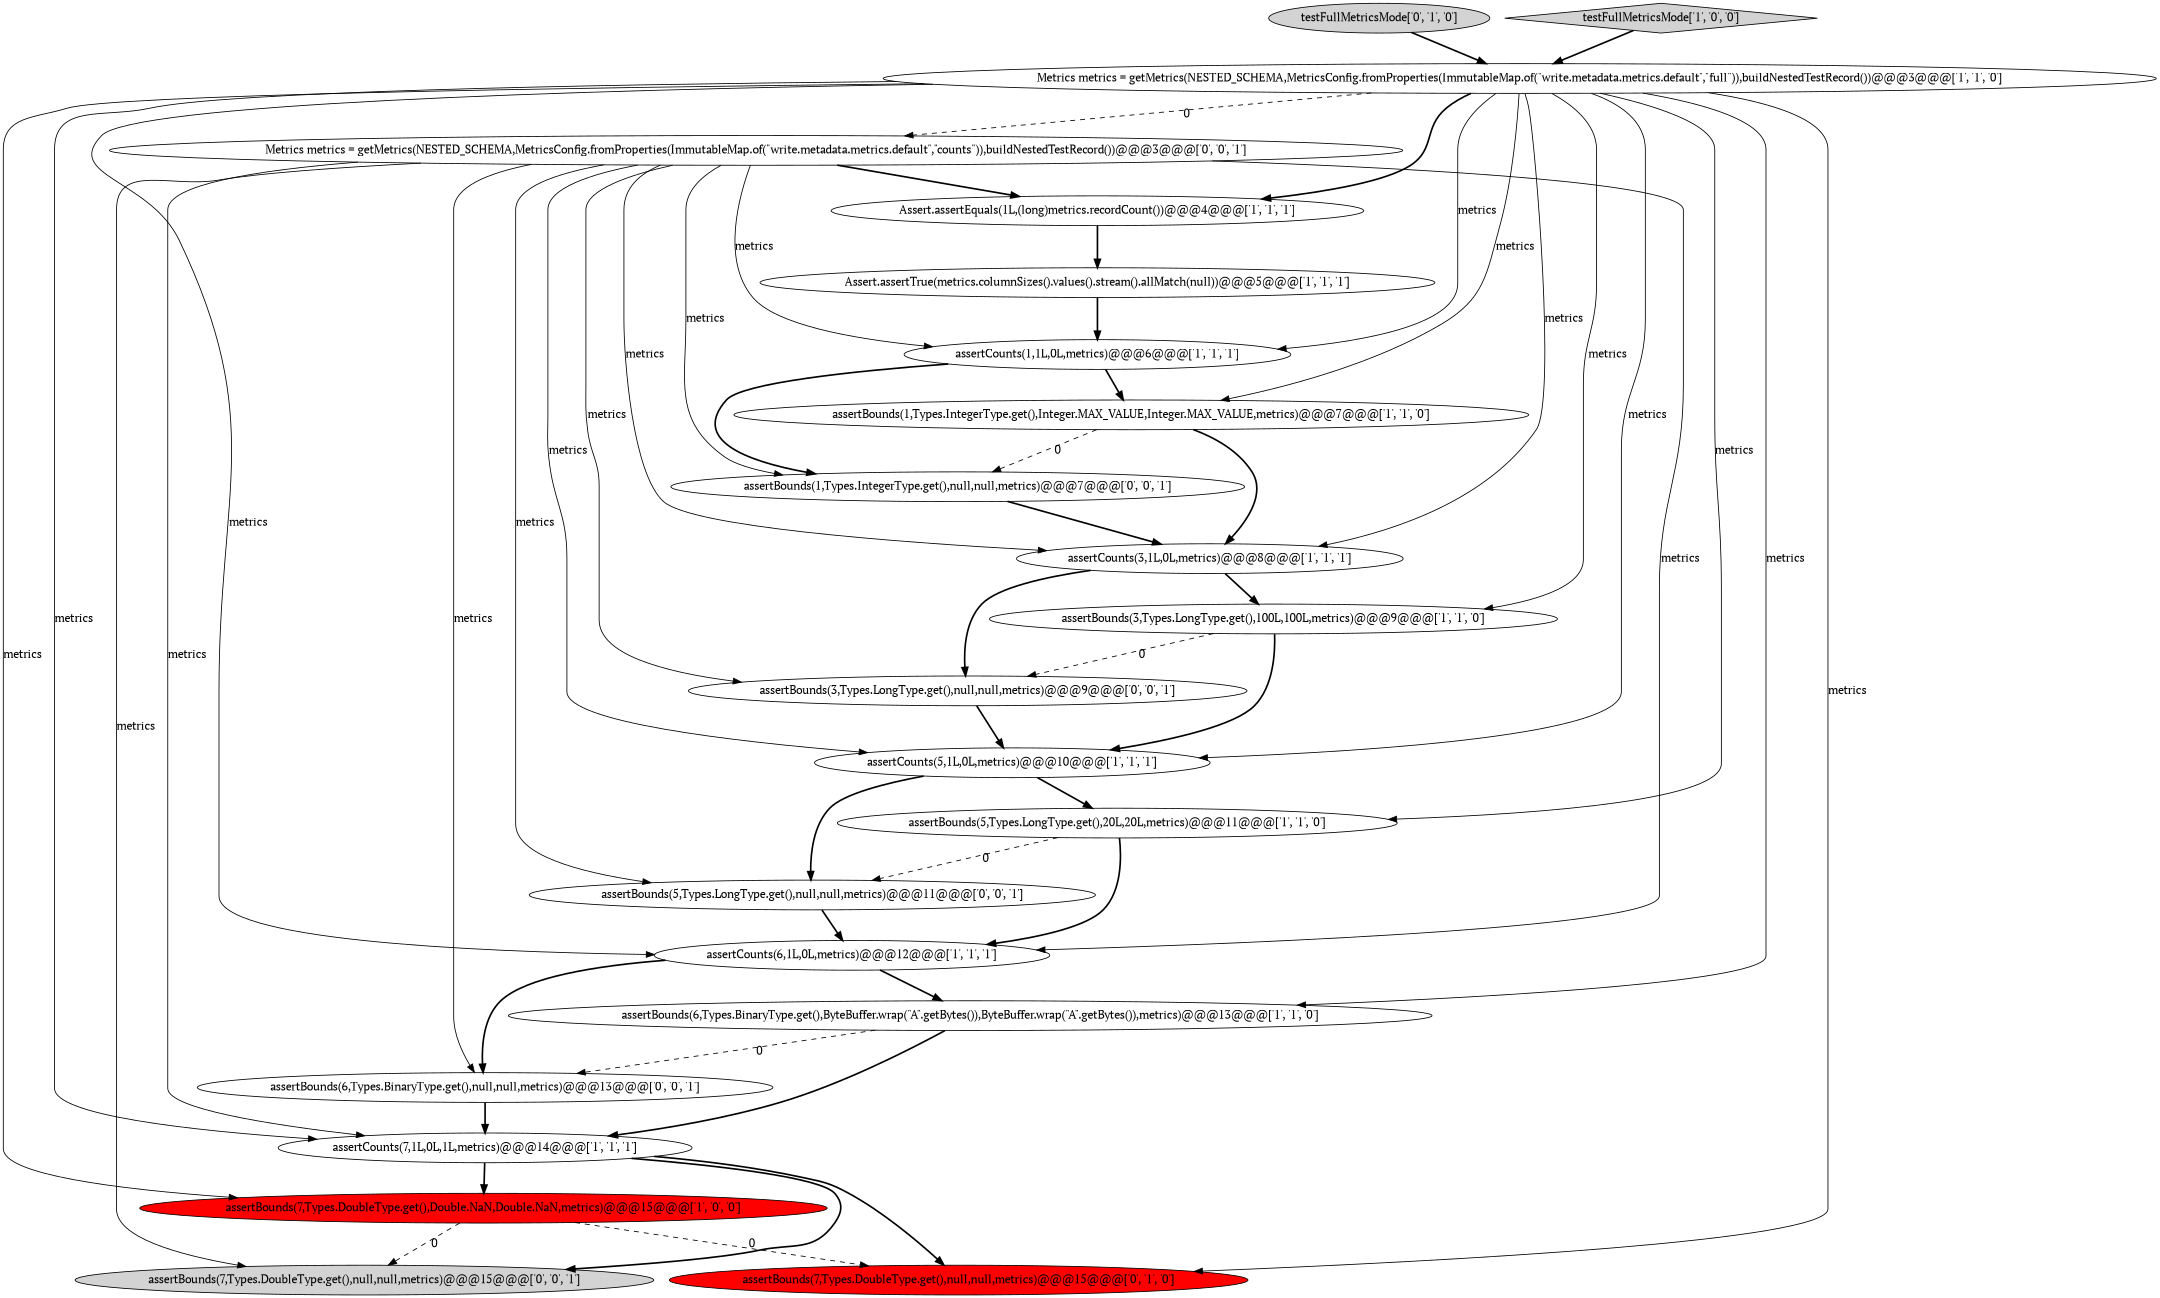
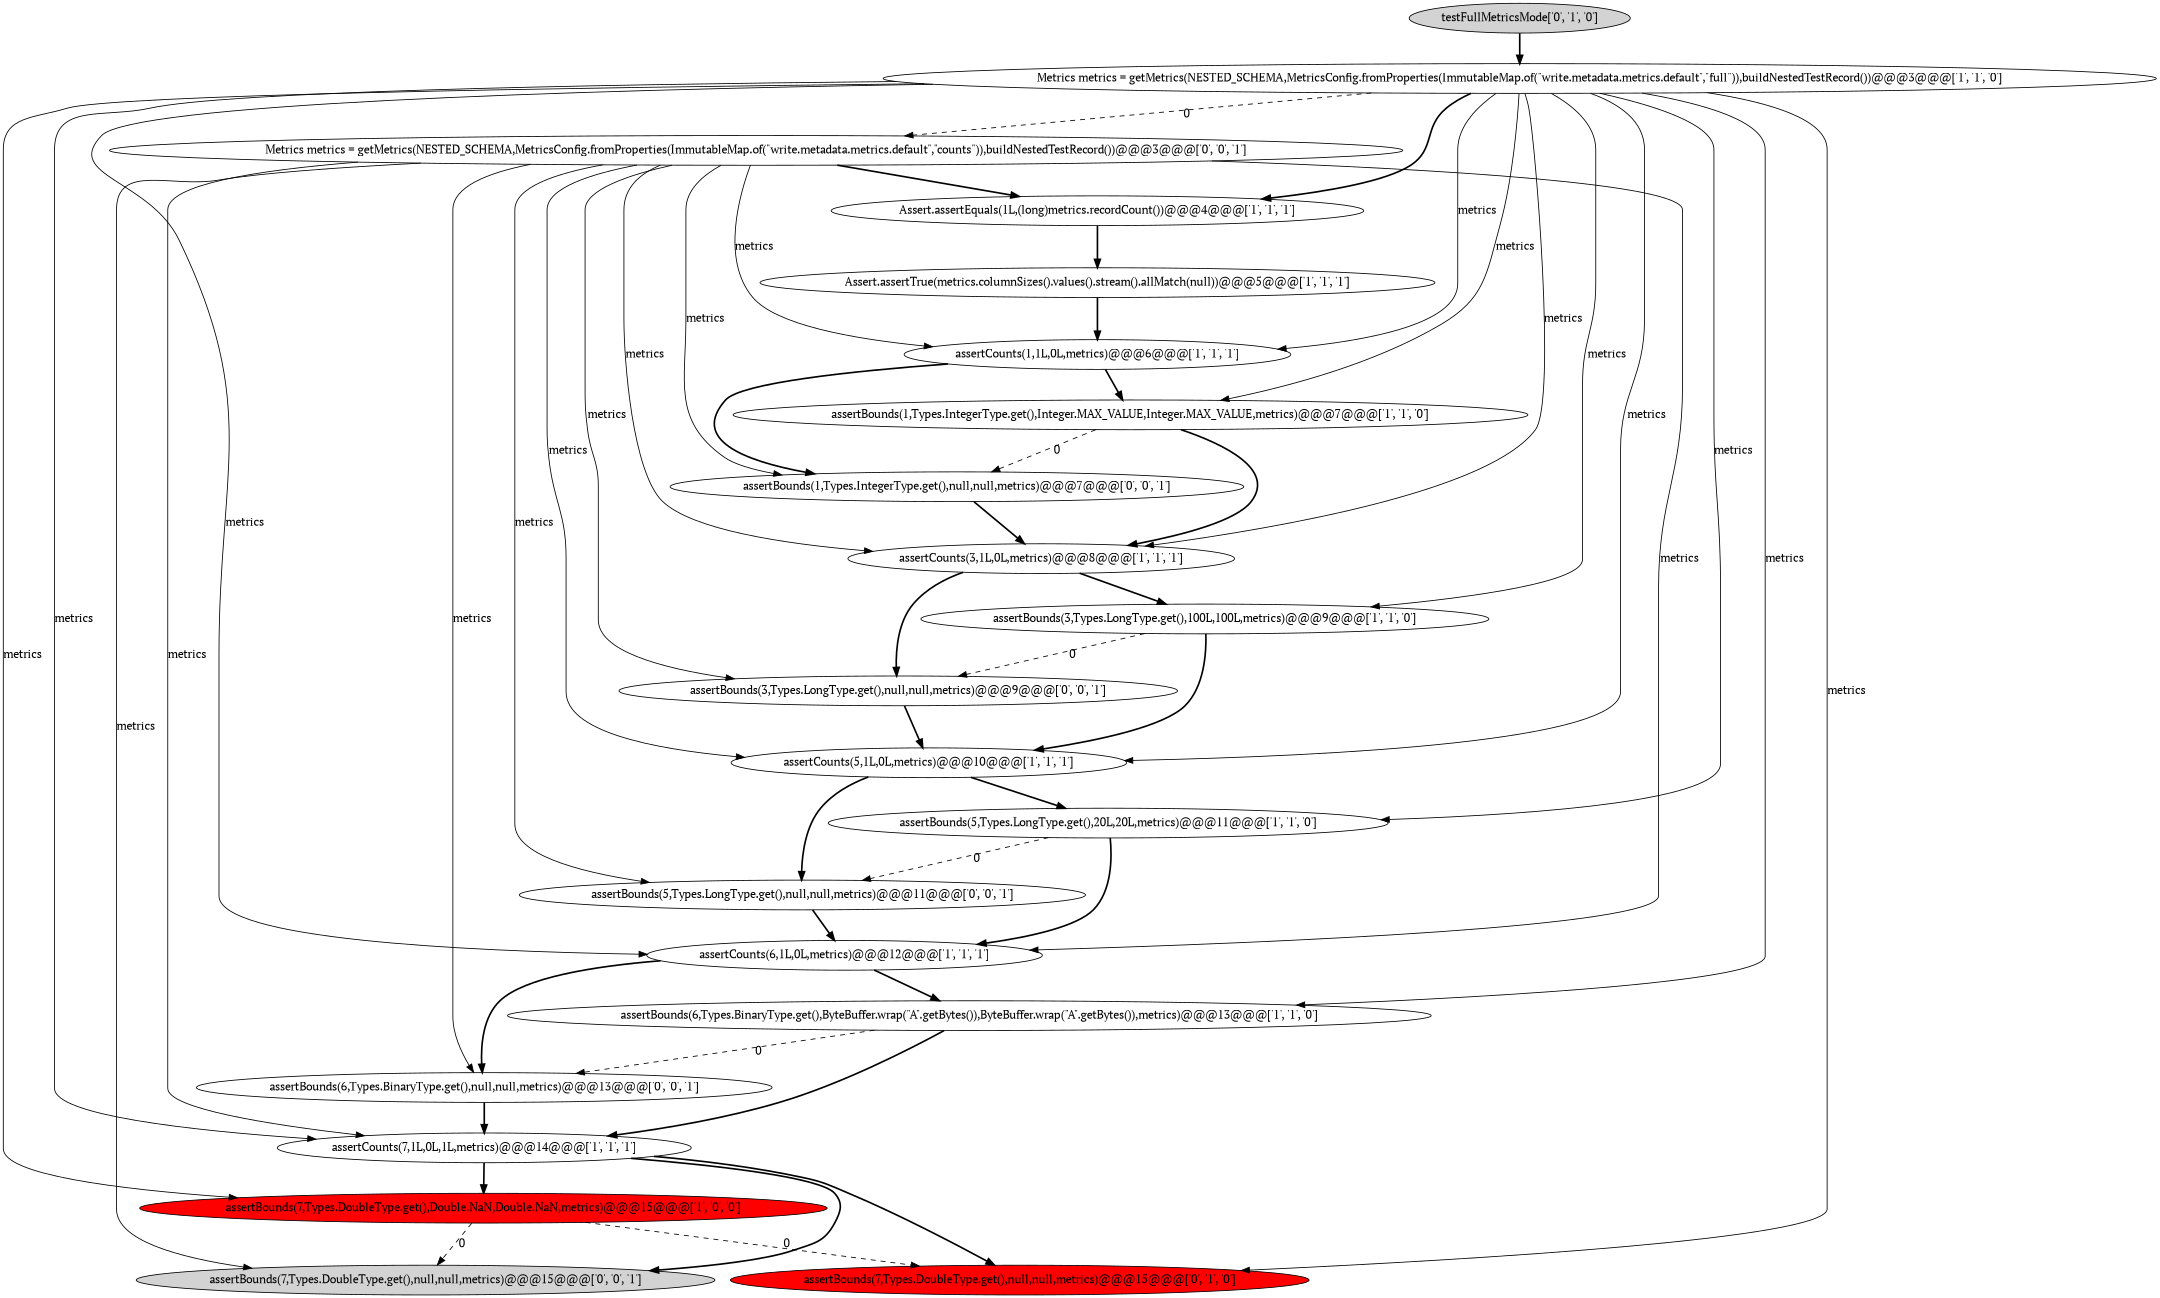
(1661, 18) -> none
